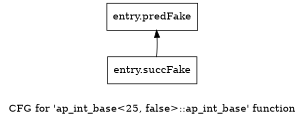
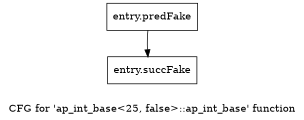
(157, 47) -> (147, 40)
